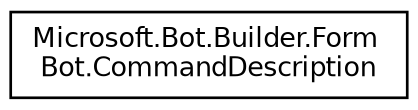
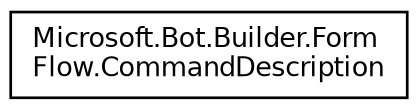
(209, 55) -> (209, 55)
